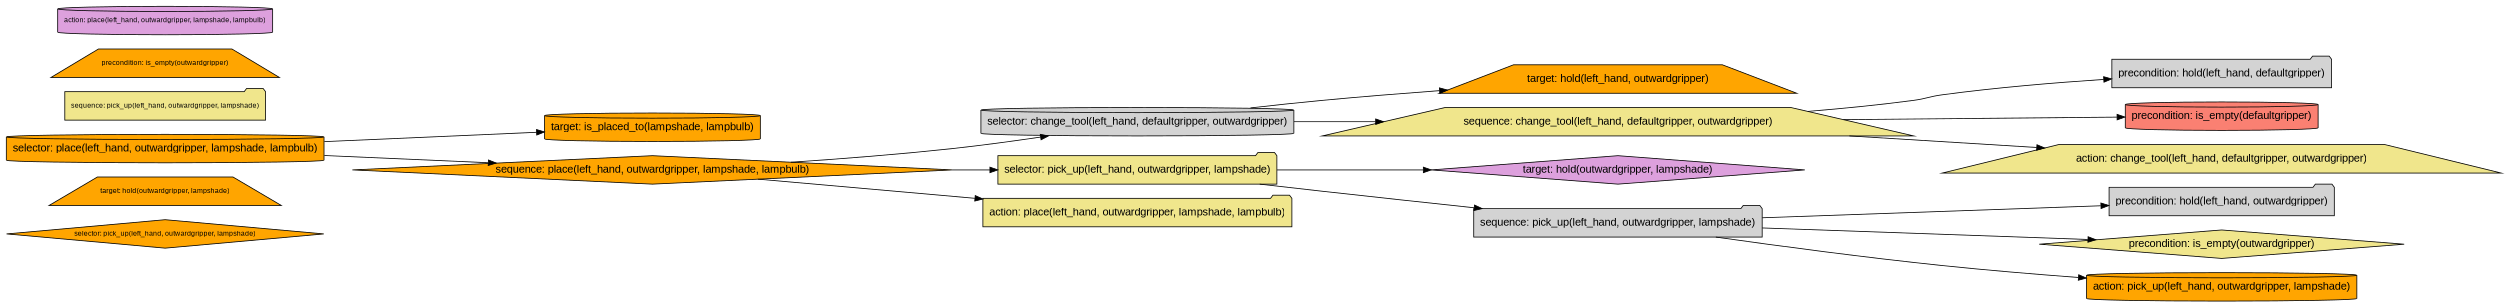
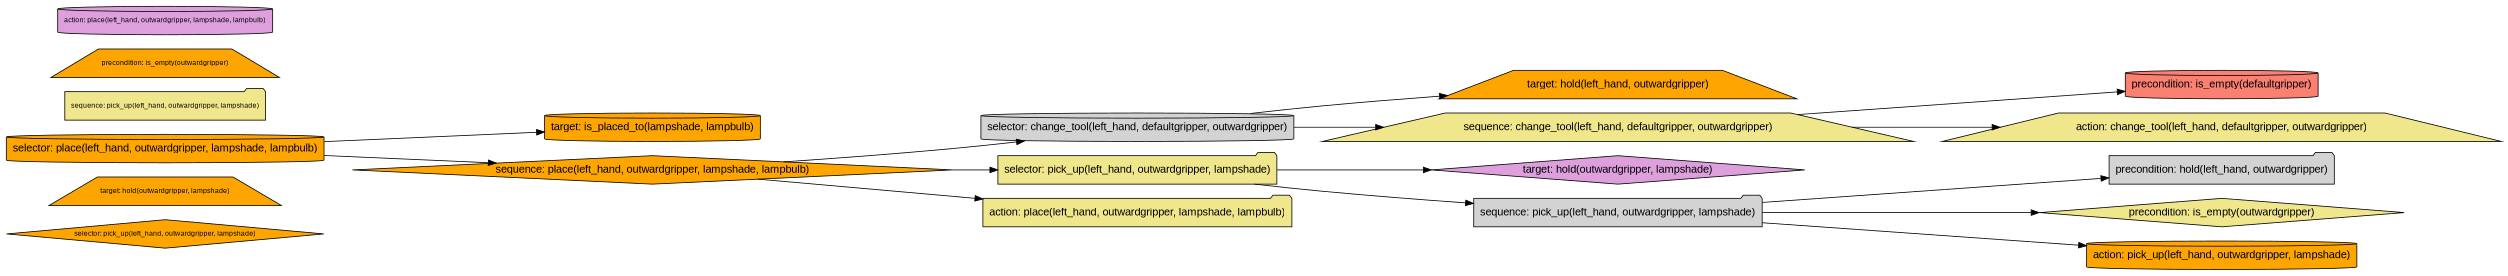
(2222, 73) -> none
